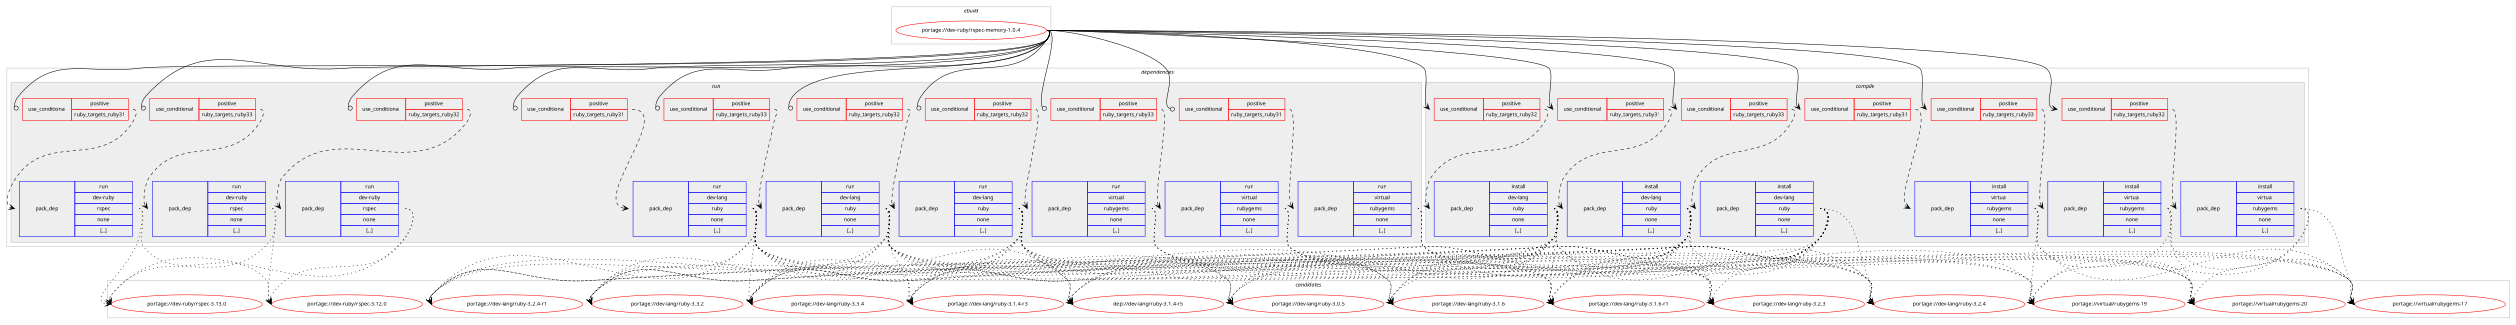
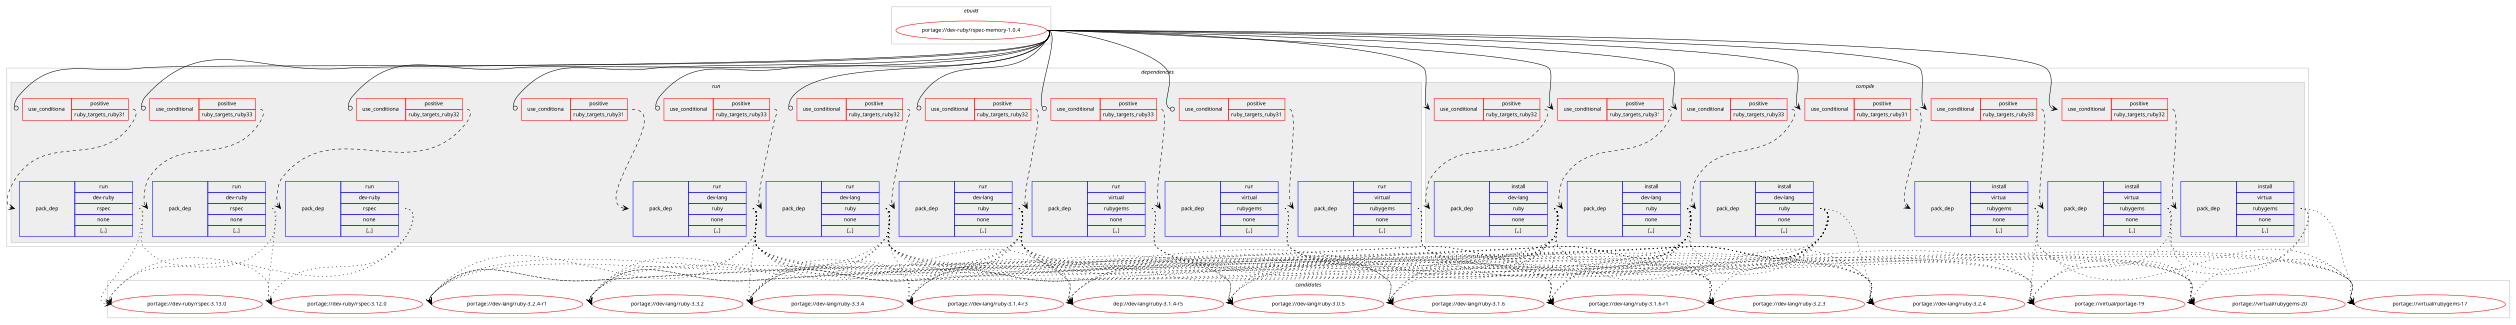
(2110, 304) -> (2110, 304)
